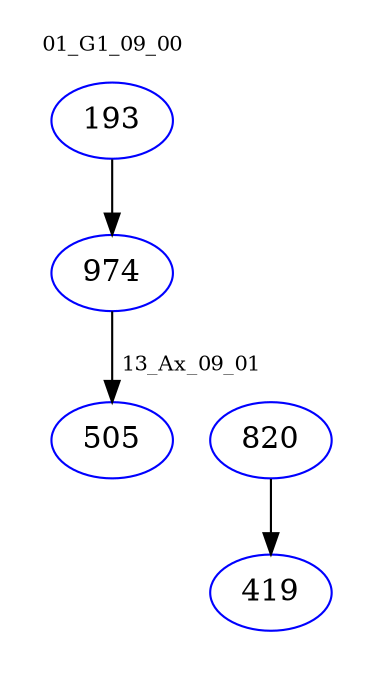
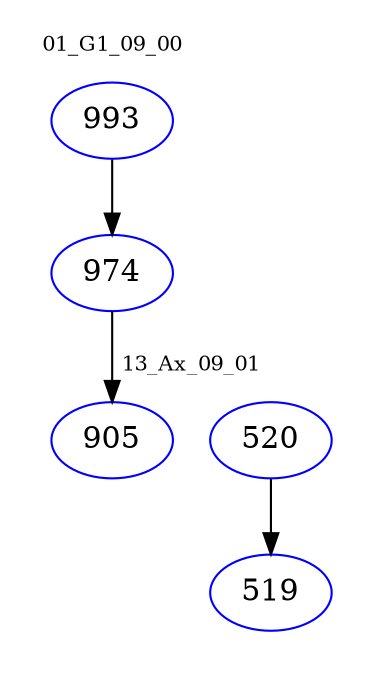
(112, 121) -> (112, 121)
(112, 440) -> (112, 440)
(271, 440) -> (271, 440)
(271, 593) -> (271, 593)
